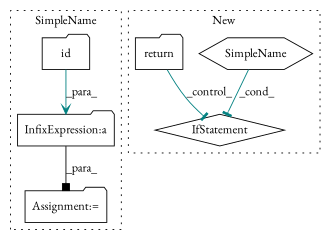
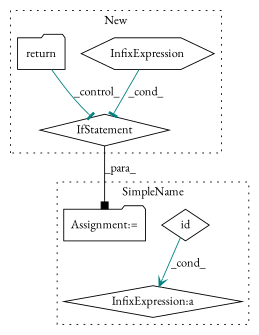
(66, 54) -> (186, 225)
(256, 54) -> (148, 54)
(82, 92) -> (188, 263)
(66, 130) -> (153, 302)
(66, 164) -> (105, 173)
